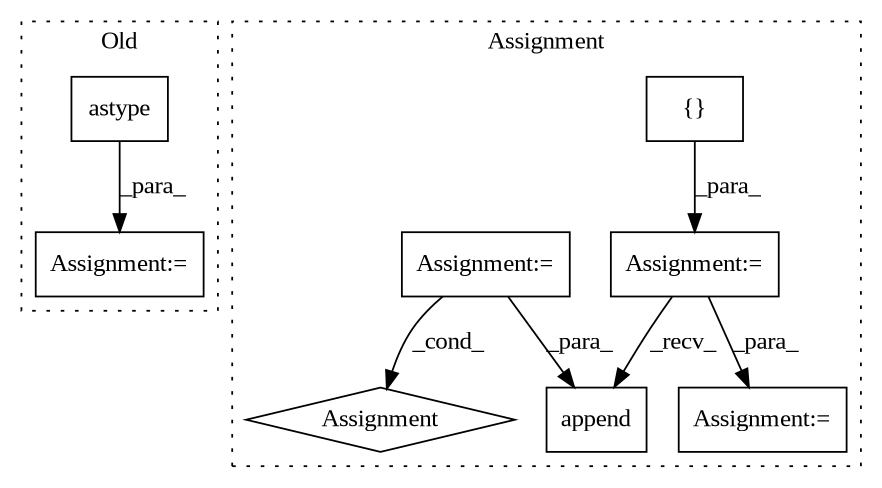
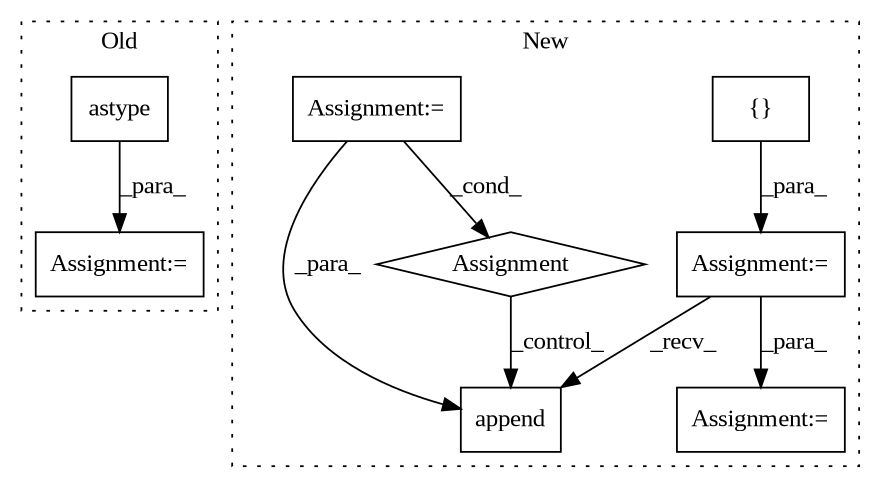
(547, 42) -> (546, 42)
none -> (511, 333)
